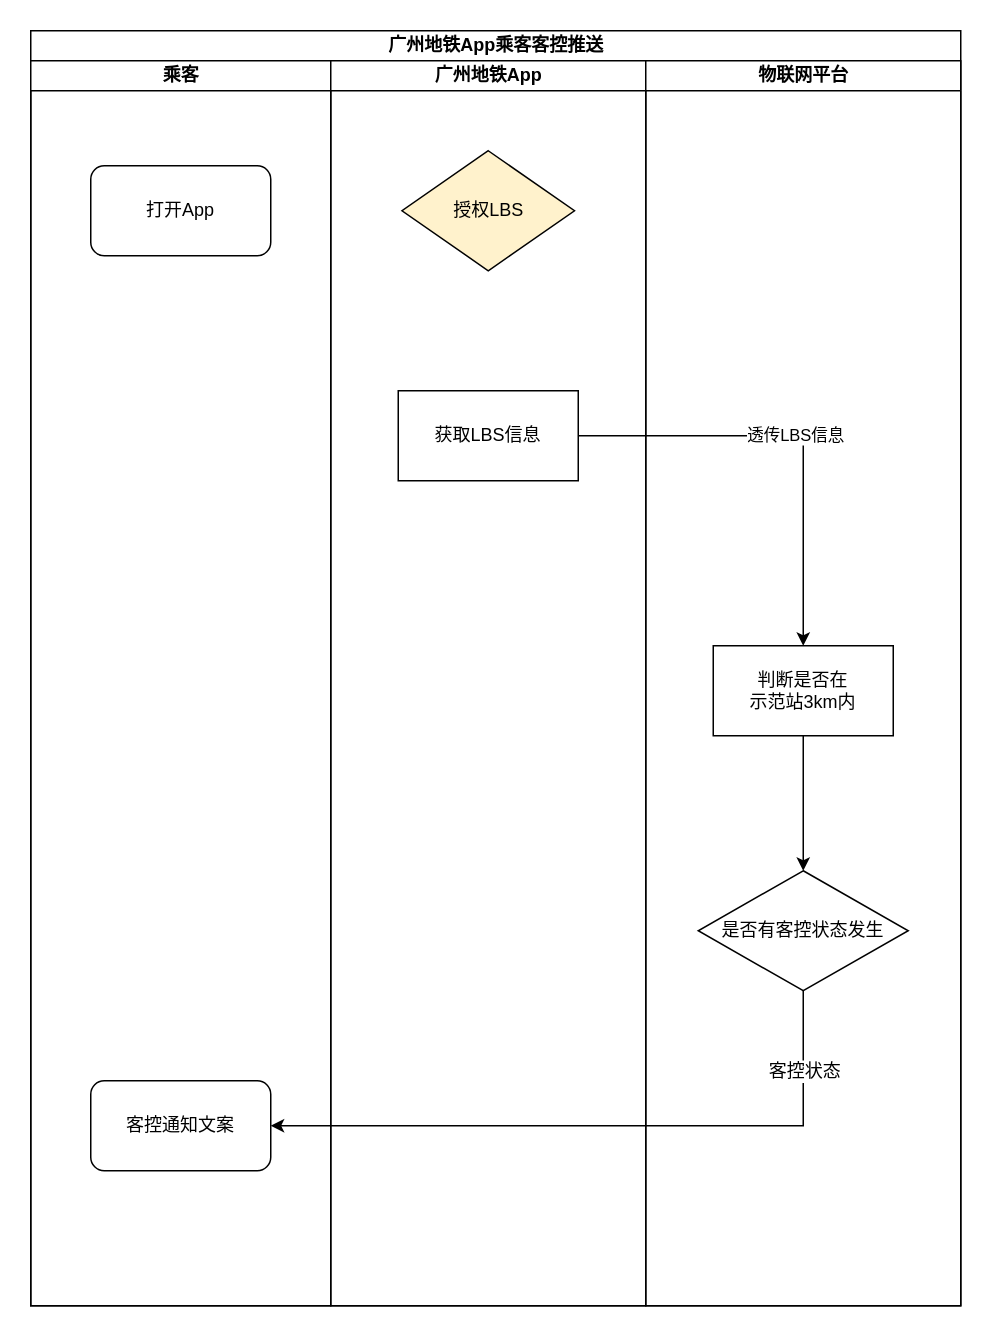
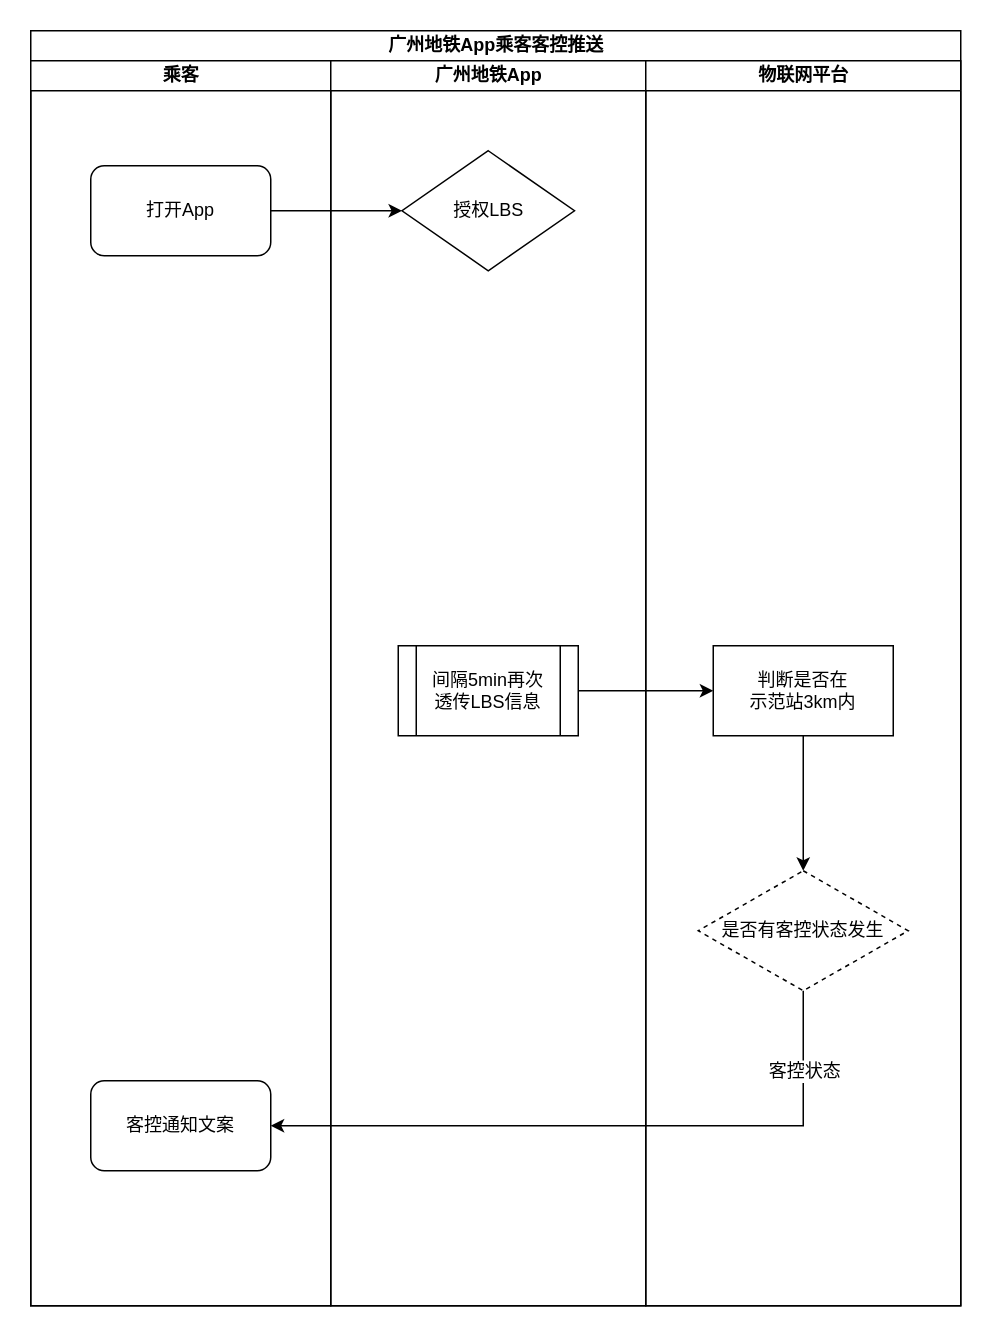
none -> (333, 211)
(488, 211) -> (488, 211)
(488, 436) -> none
(790, 436) -> none
none -> (488, 691)
none -> (640, 691)
(803, 931) -> (803, 931)
